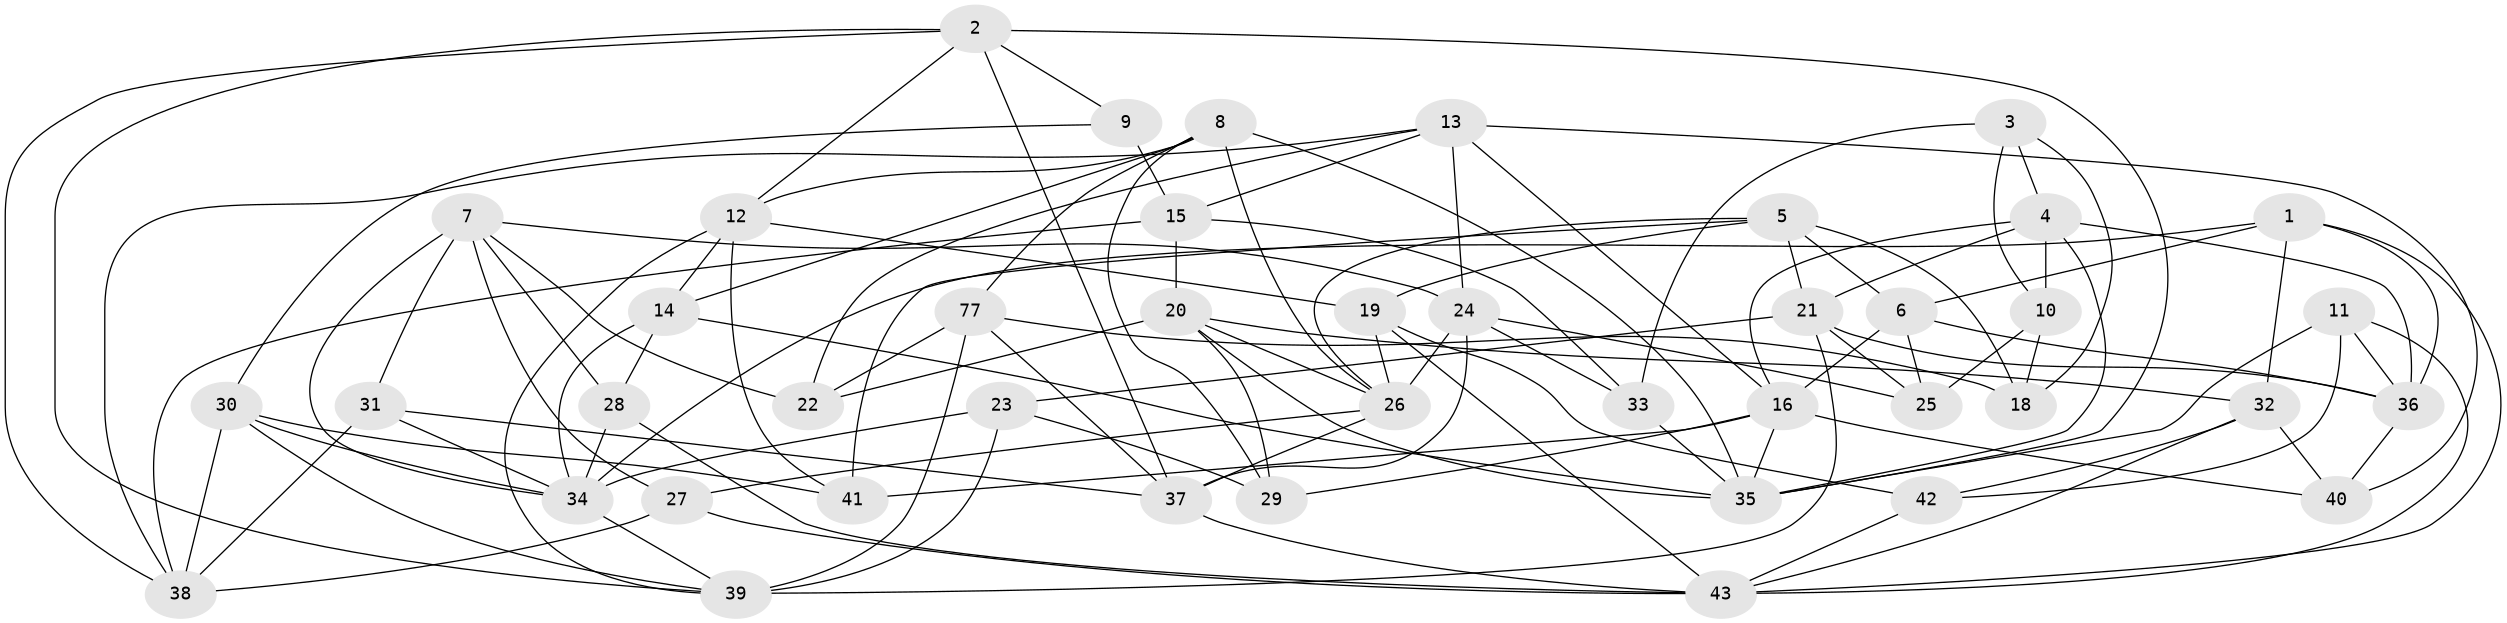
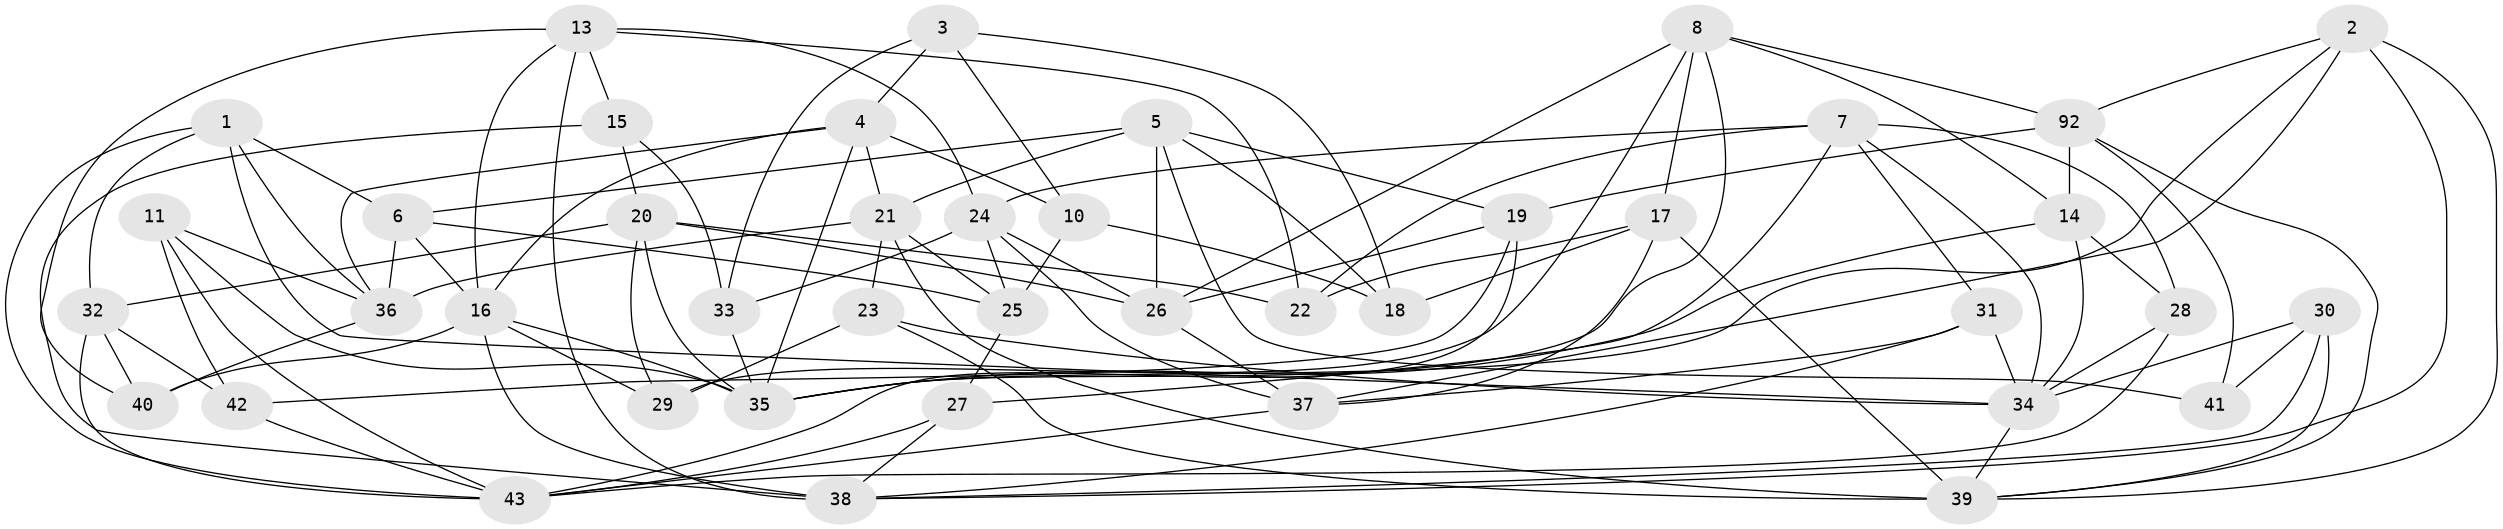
(1126, 123) -> none
(736, 217) -> (2069, 123)
(971, 312) -> (1661, 217)
(1035, 447) -> (986, 357)
(1341, 459) -> (615, 461)
